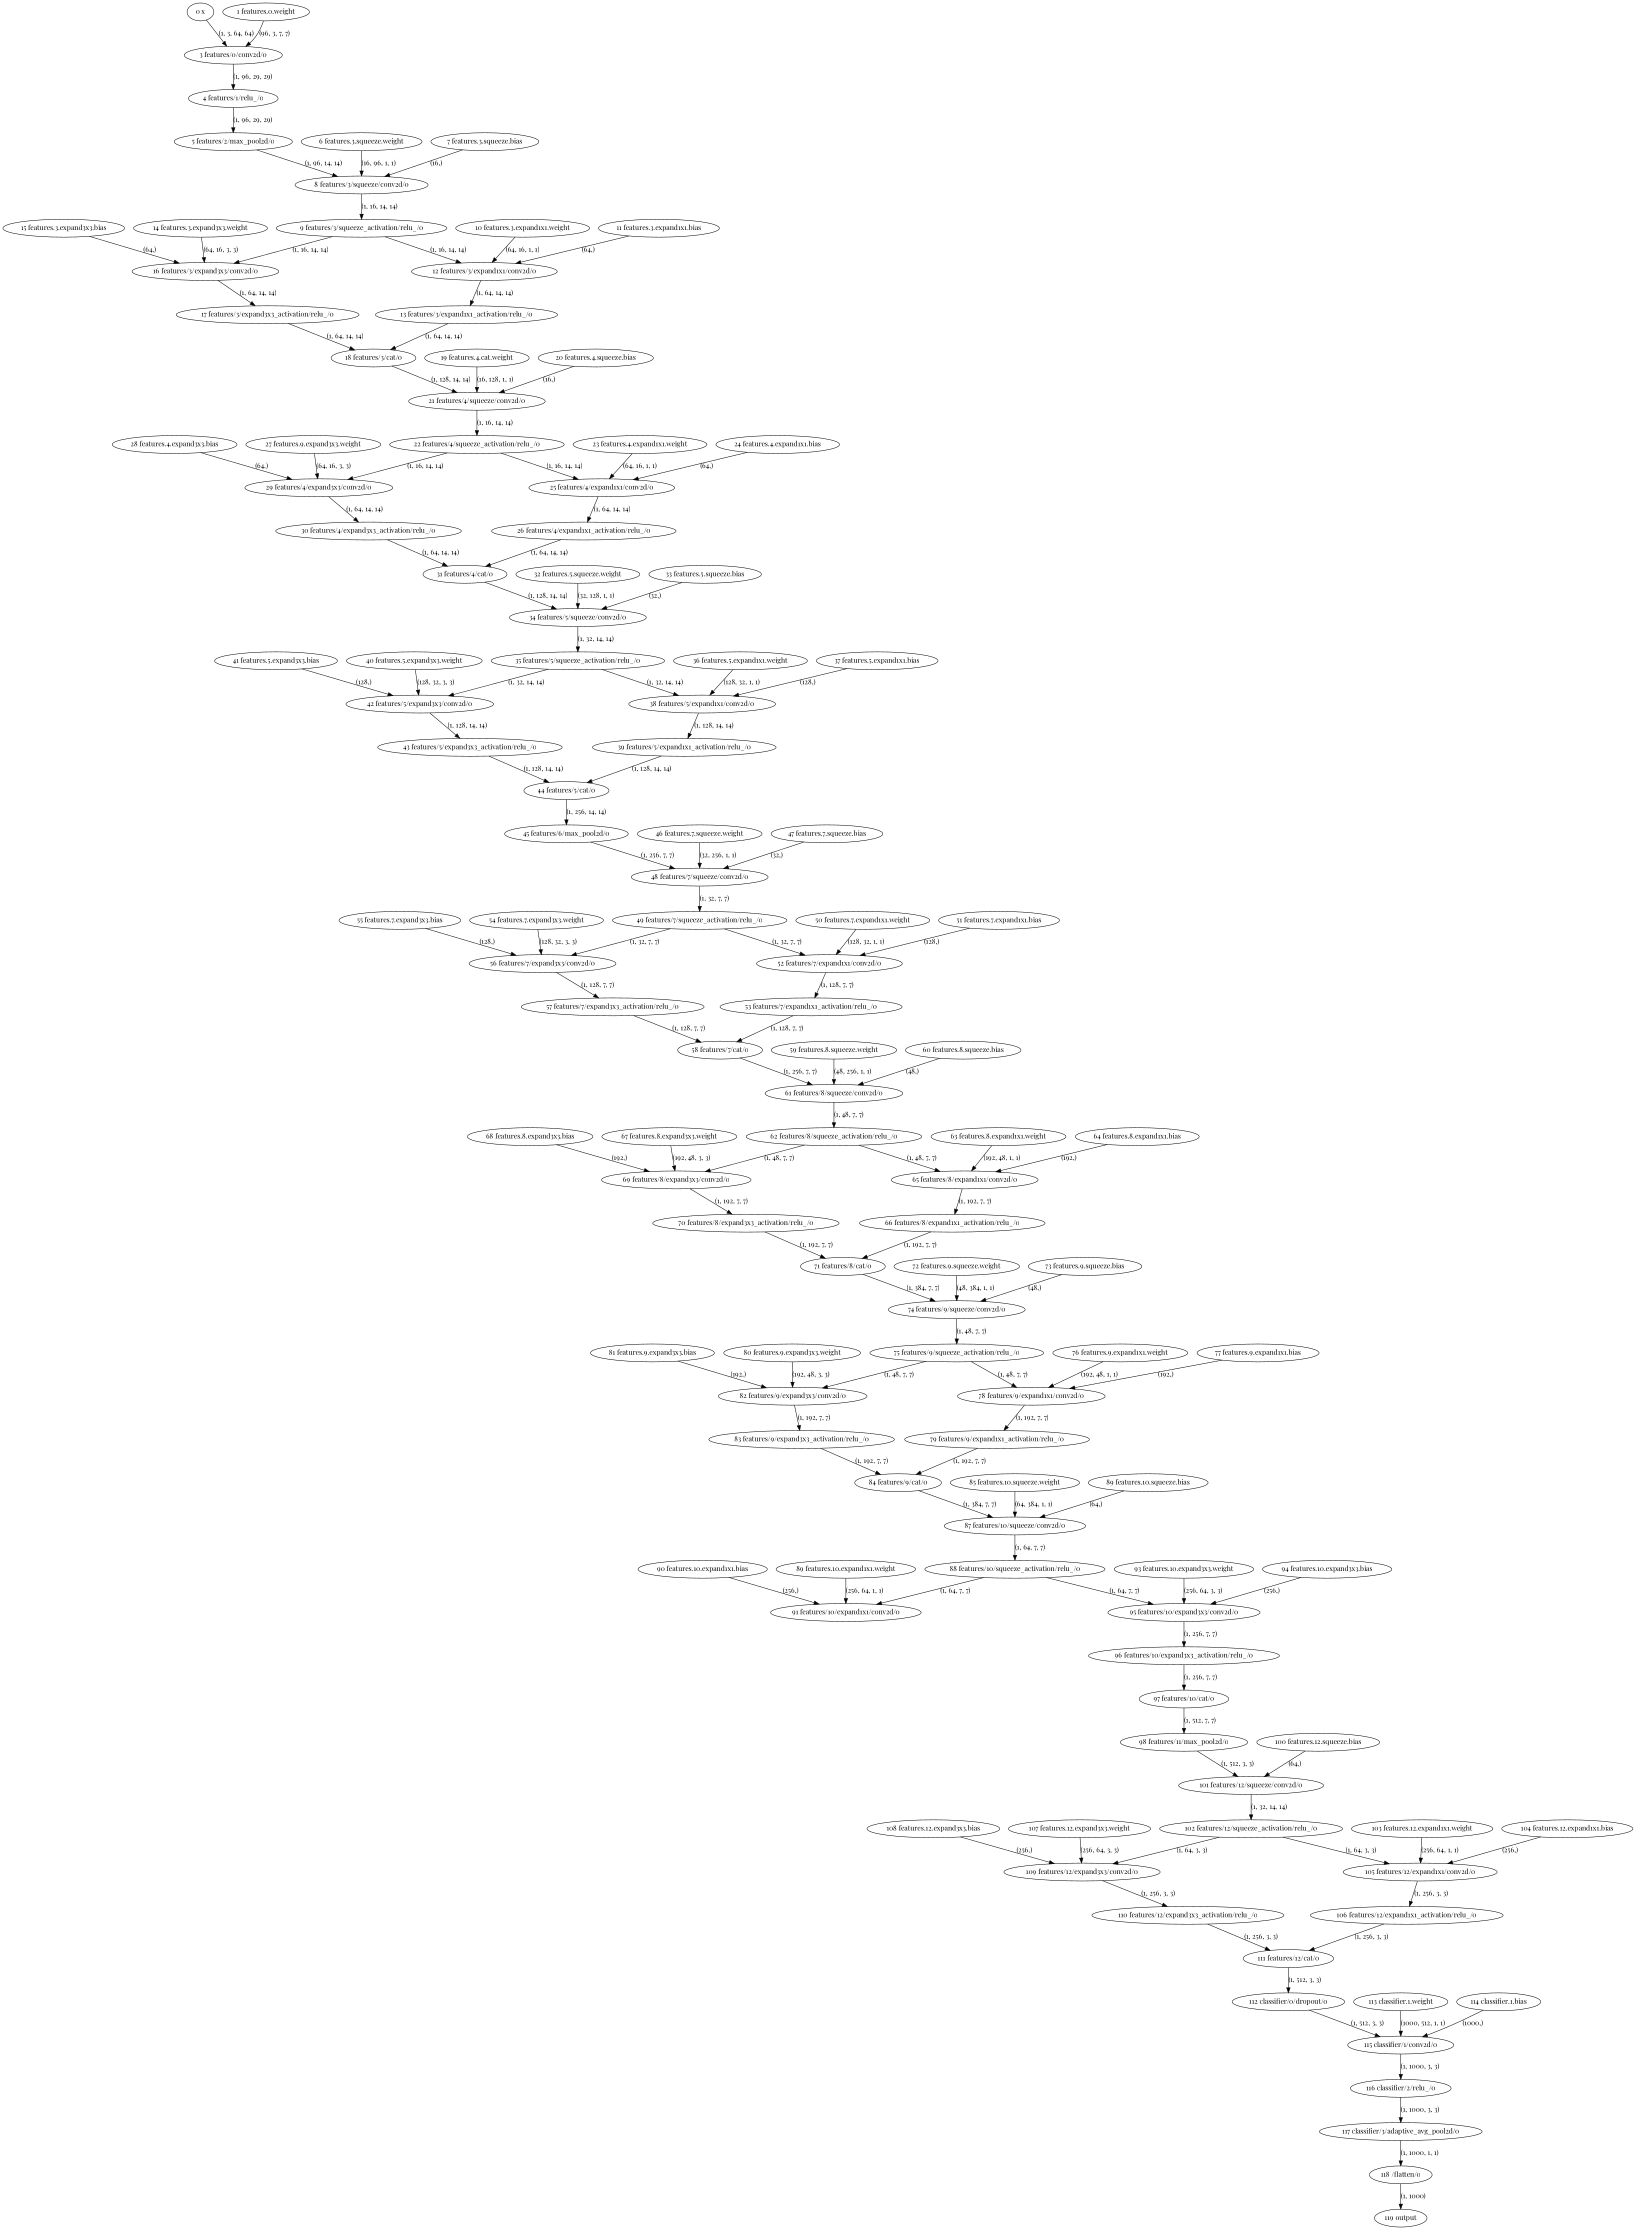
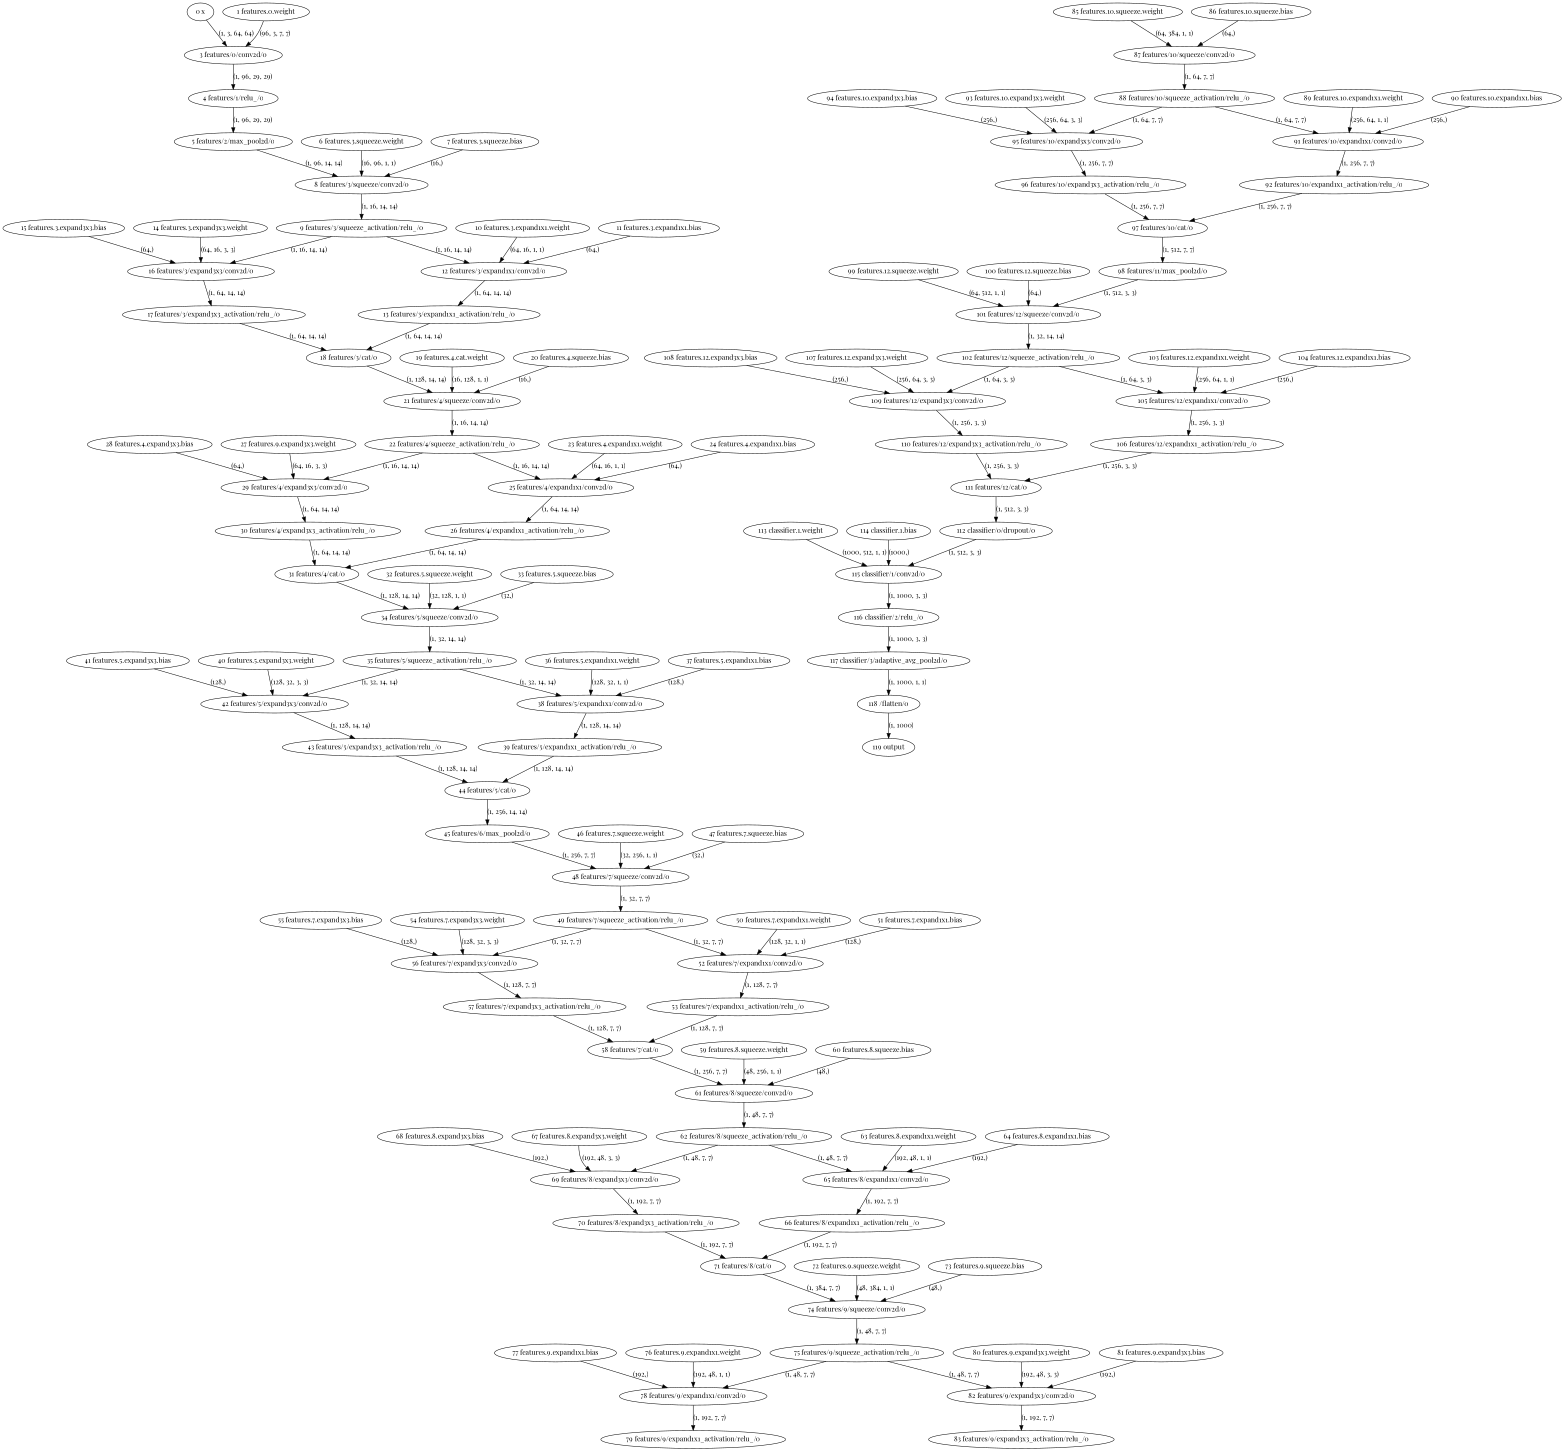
none -> (1334, 185)
none -> (894, 271)
(898, 1483) -> none
(1148, 1483) -> (1251, 12)
